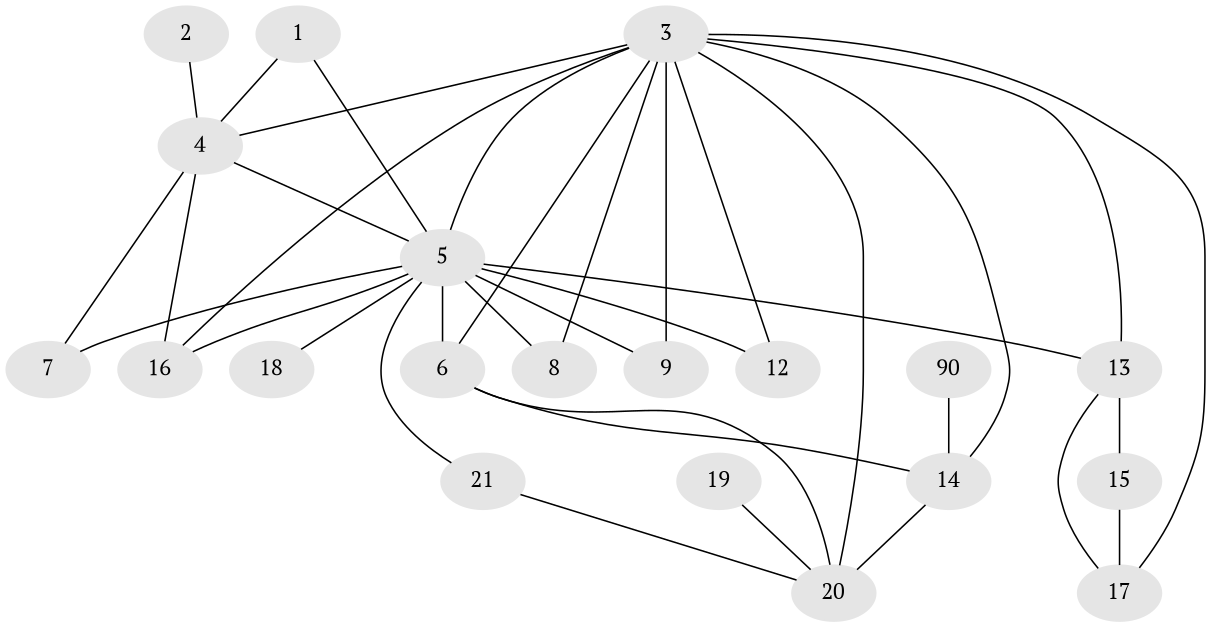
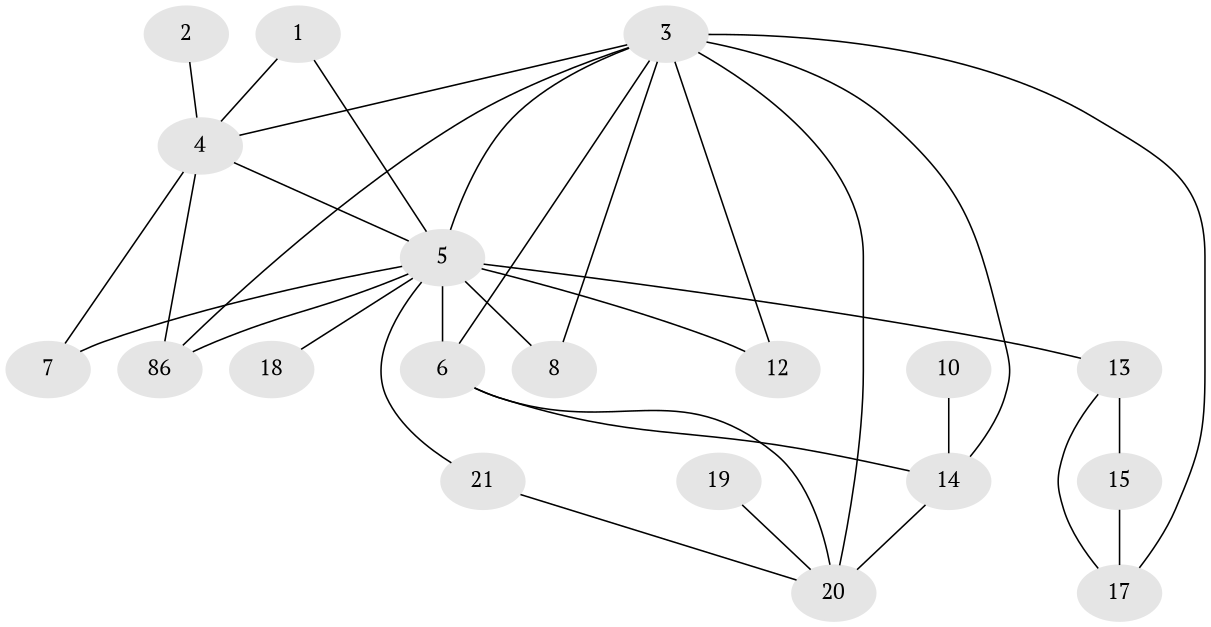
(1002, 90) -> none
(160, 370) -> (160, 370)
(666, 370) -> none
(949, 370) -> (949, 370)
